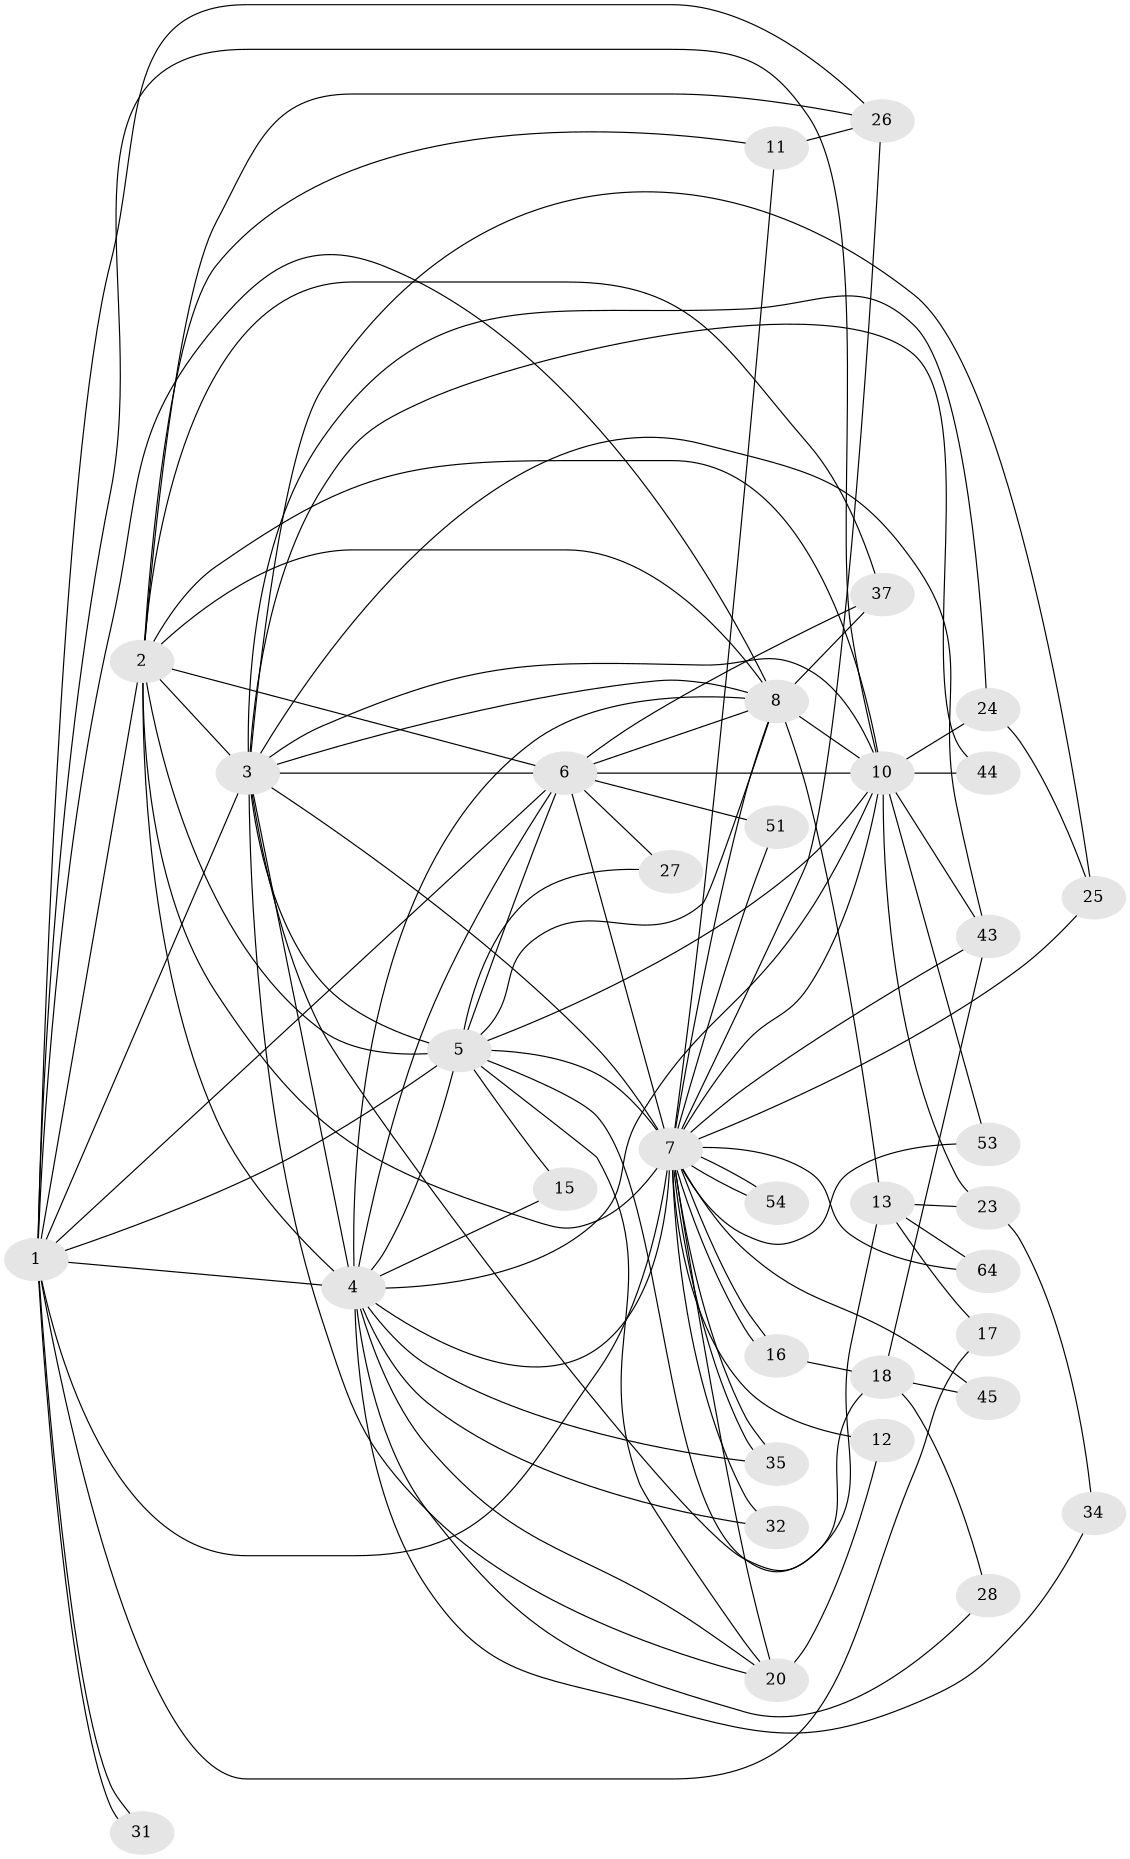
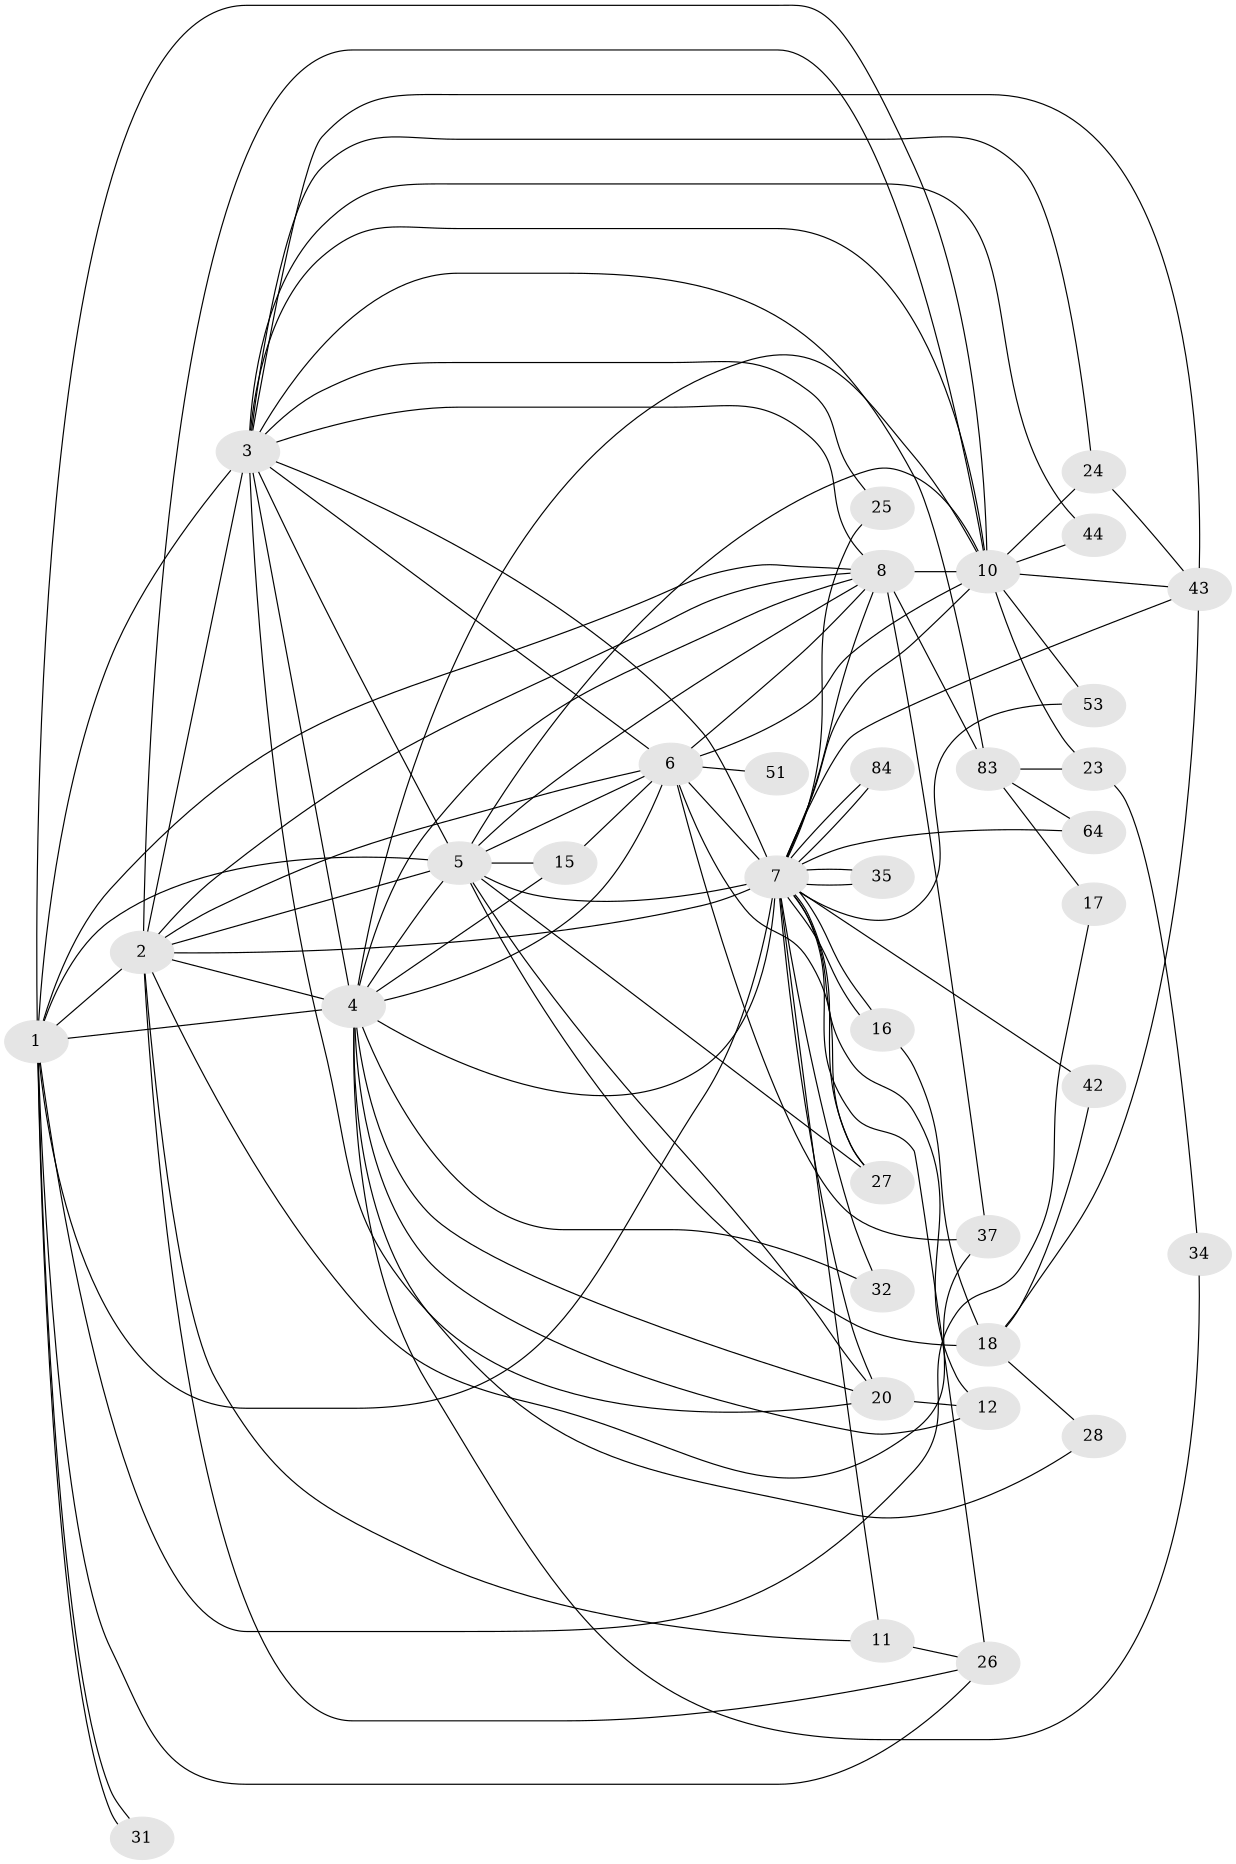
(1052, 798) -> (1149, 530)
(720, 987) -> (830, 1030)
(289, 1028) -> (618, 814)
(777, 1203) -> (882, 769)
(882, 1203) -> (988, 769)
(988, 1398) -> (1094, 1086)
(541, 1416) -> (565, 1346)
